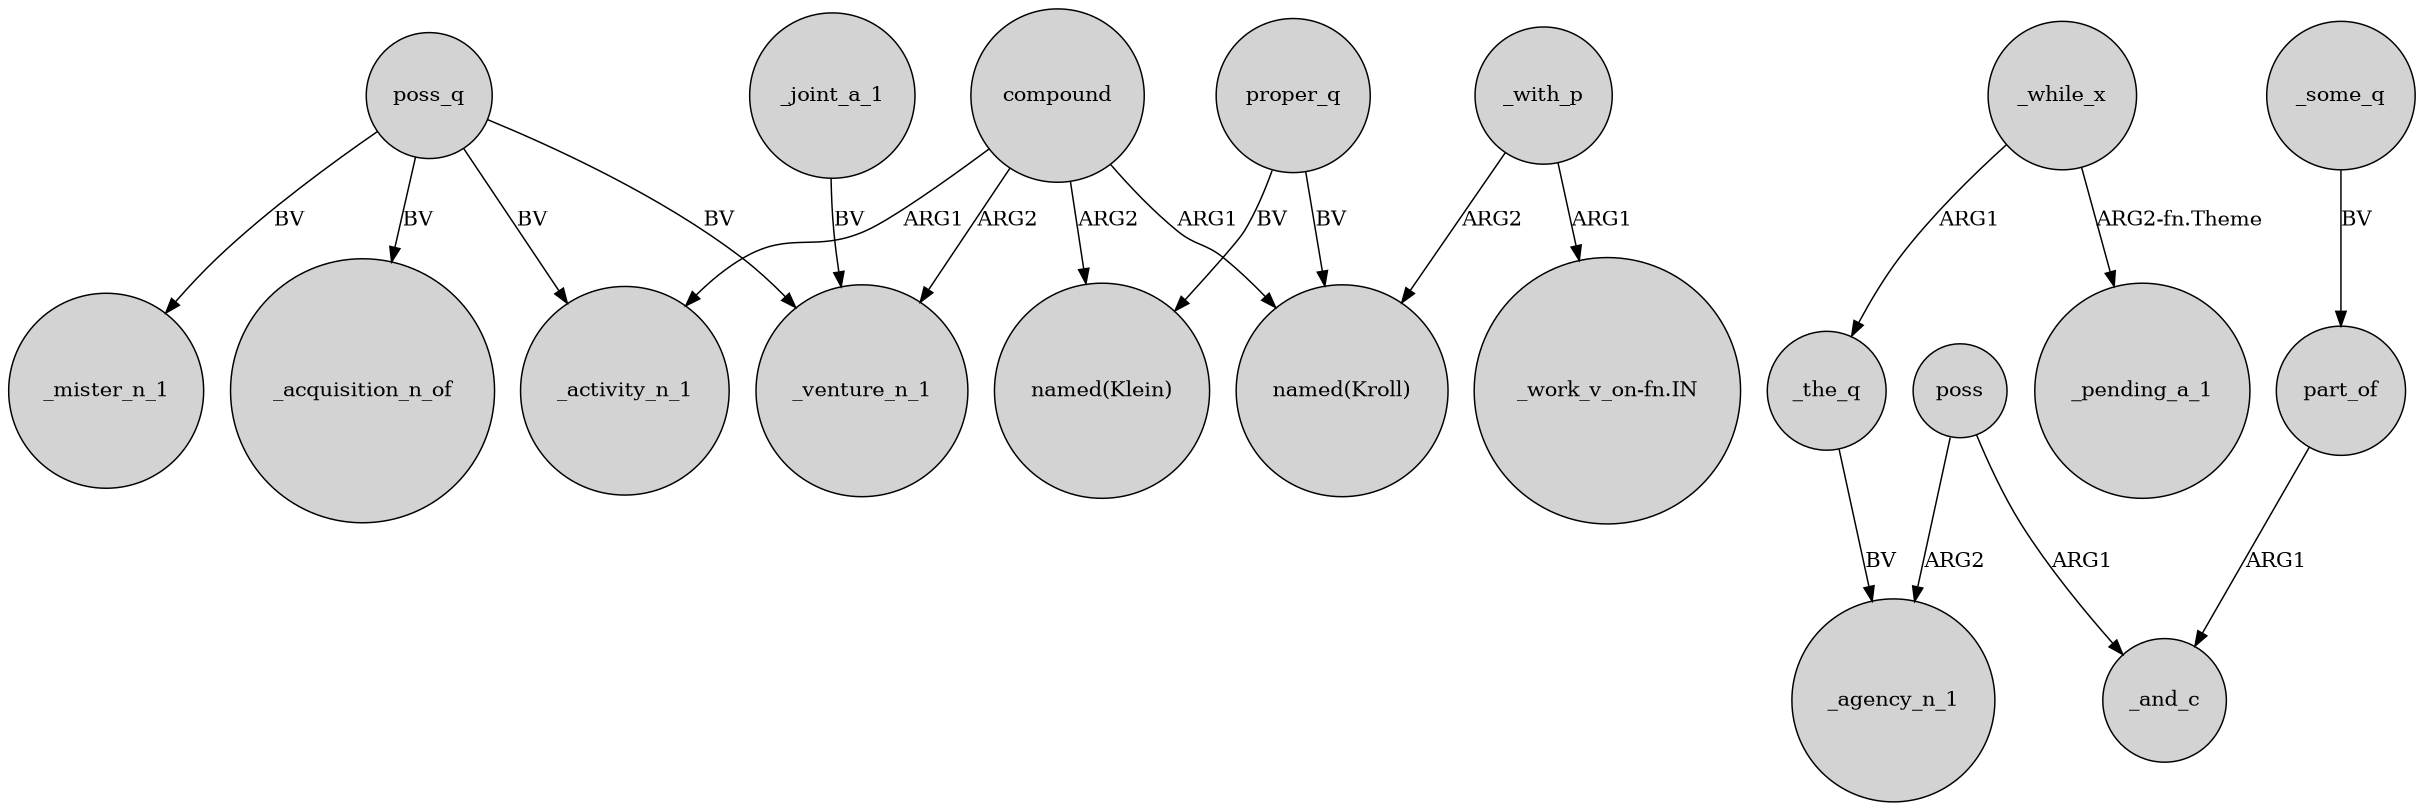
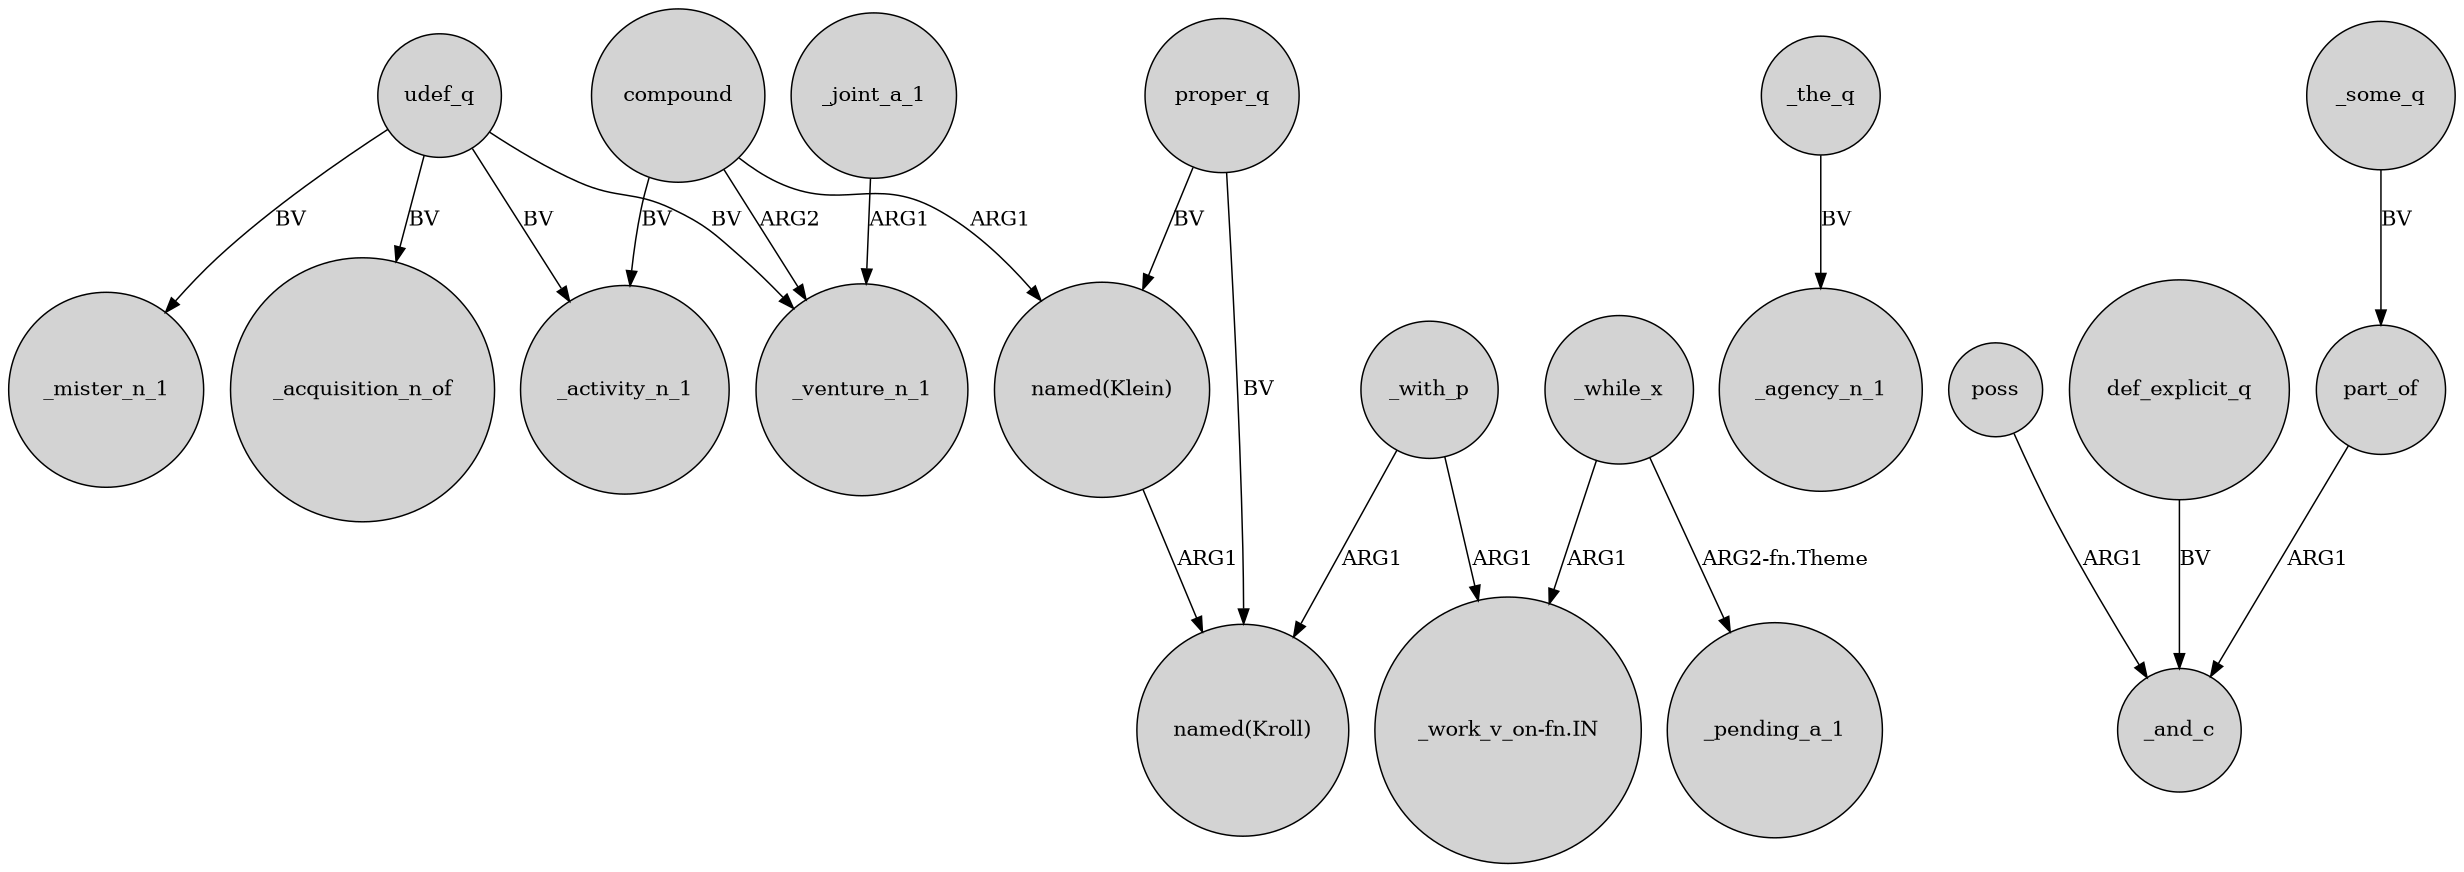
(429, 96) -> (440, 96)
(849, 220) -> (900, 220)
(934, 220) -> (657, 220)
(1109, 220) -> (1001, 220)
(1492, 220) -> (1372, 560)
(1924, 227) -> (1575, 525)
(1184, 236) -> (1170, 554)
none -> (2179, 390)
(1934, 512) -> none
